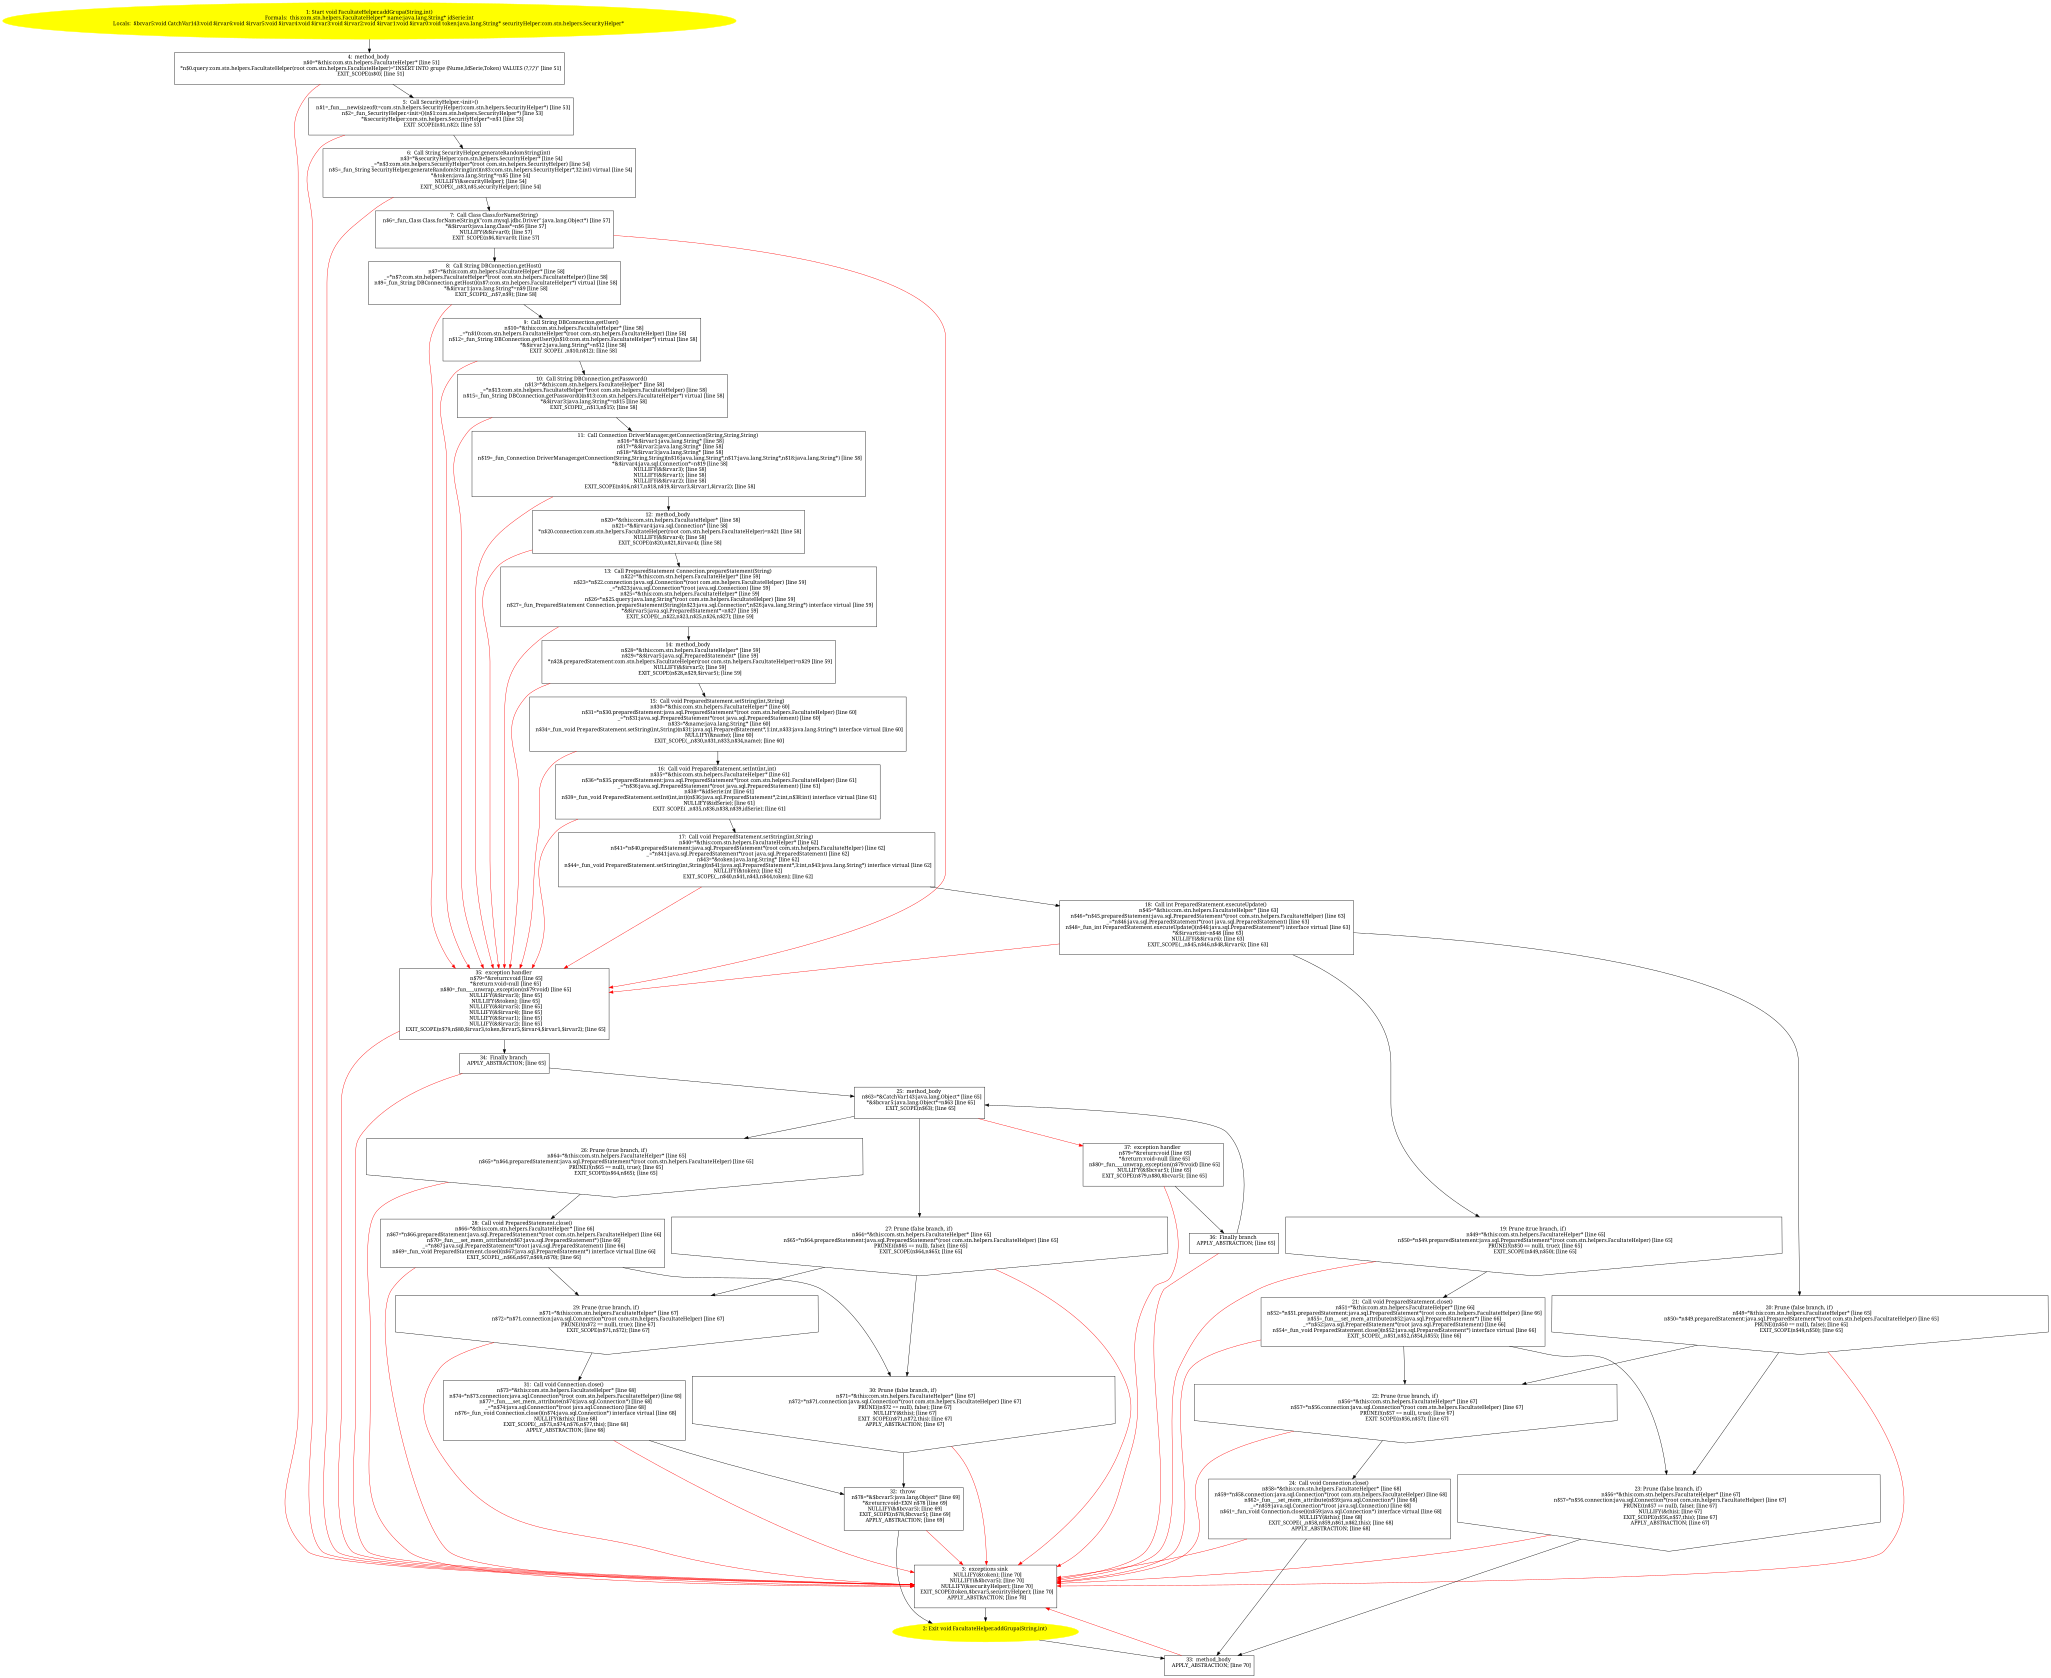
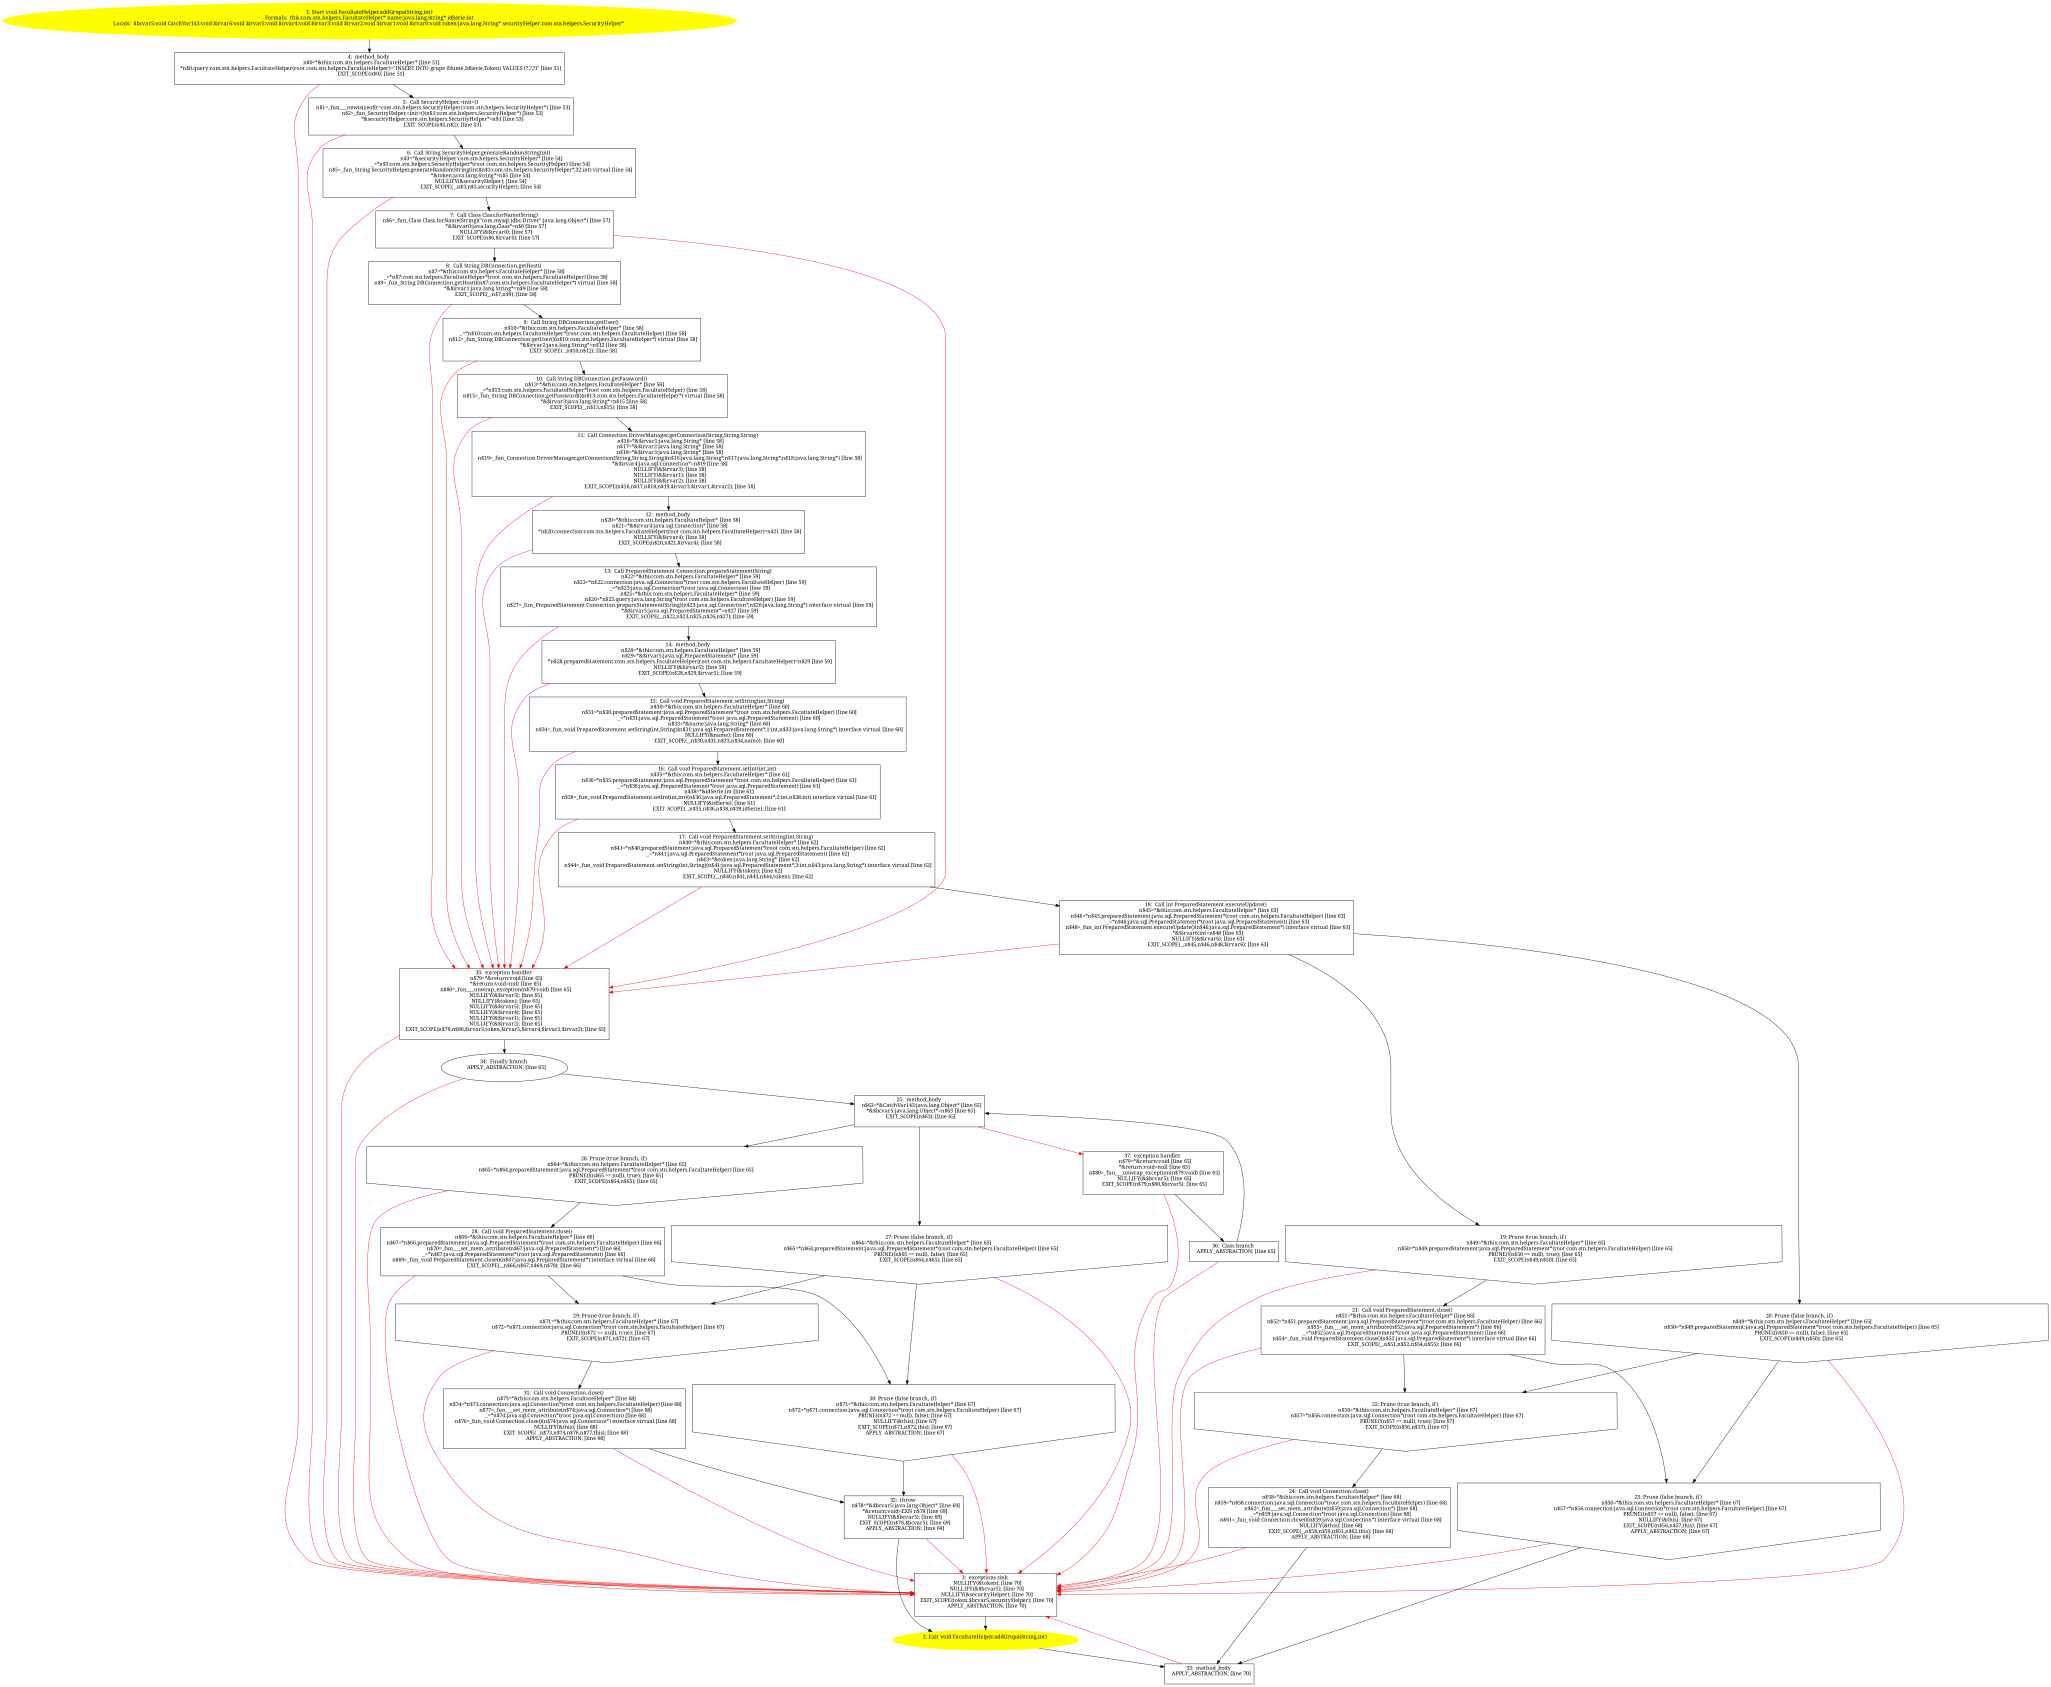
(504, 1063) -> (504, 1068)
(1234, 1243) -> (1234, 1252)
